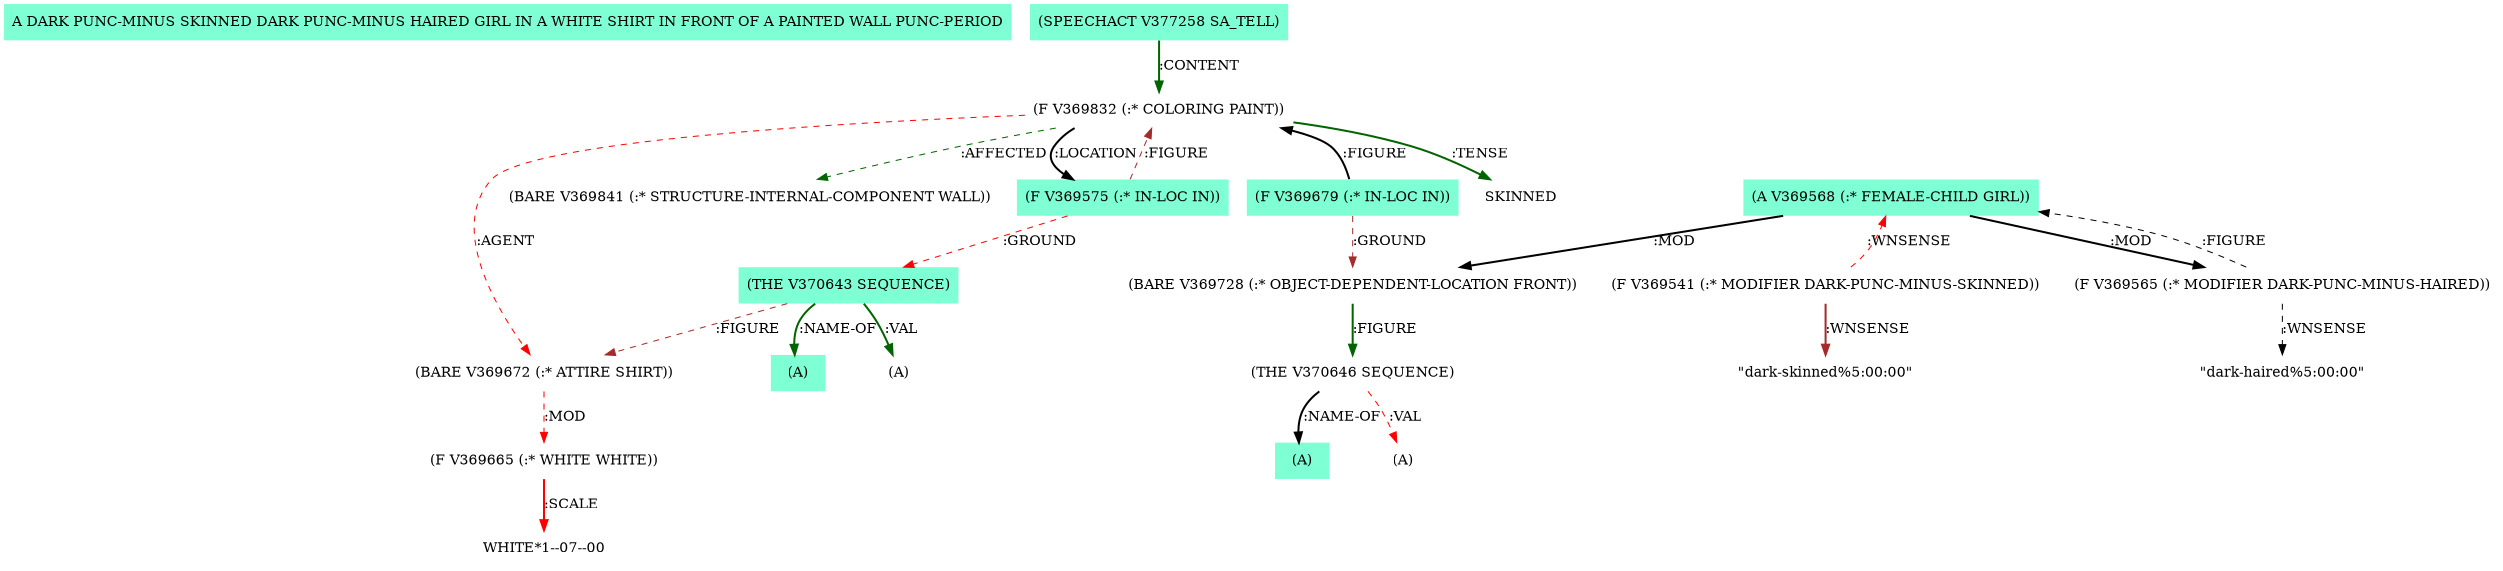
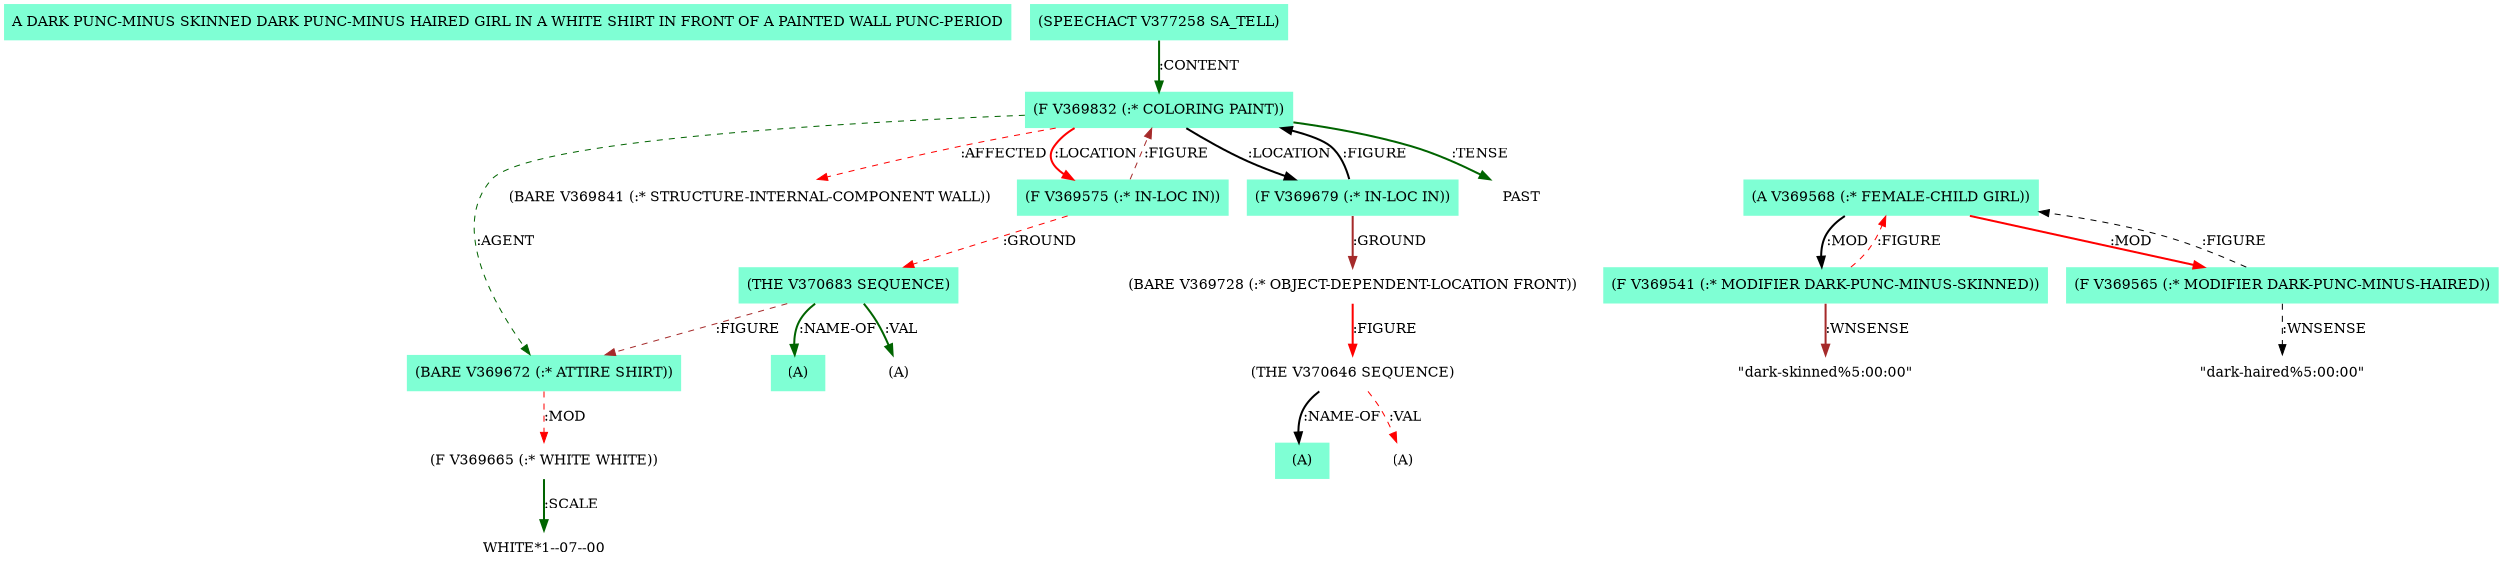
(1159, 110) -> (1159, 110)
(664, 140) -> (664, 140)
(1053, 149) -> (1053, 149)
(941, 150) -> (941, 150)
none -> (1234, 155)
(1521, 198) -> (1521, 198)
(1353, 236) -> (1353, 236)
(2082, 240) -> (2082, 240)
(1627, 241) -> (1827, 233)
(1909, 241) -> (1909, 241)
(849, 285) -> (849, 285)
(1826, 285) -> (1826, 285)
(2282, 285) -> (2282, 285)
(1353, 324) -> (1353, 324)
(544, 373) -> (544, 373)
(544, 500) -> (544, 500)
